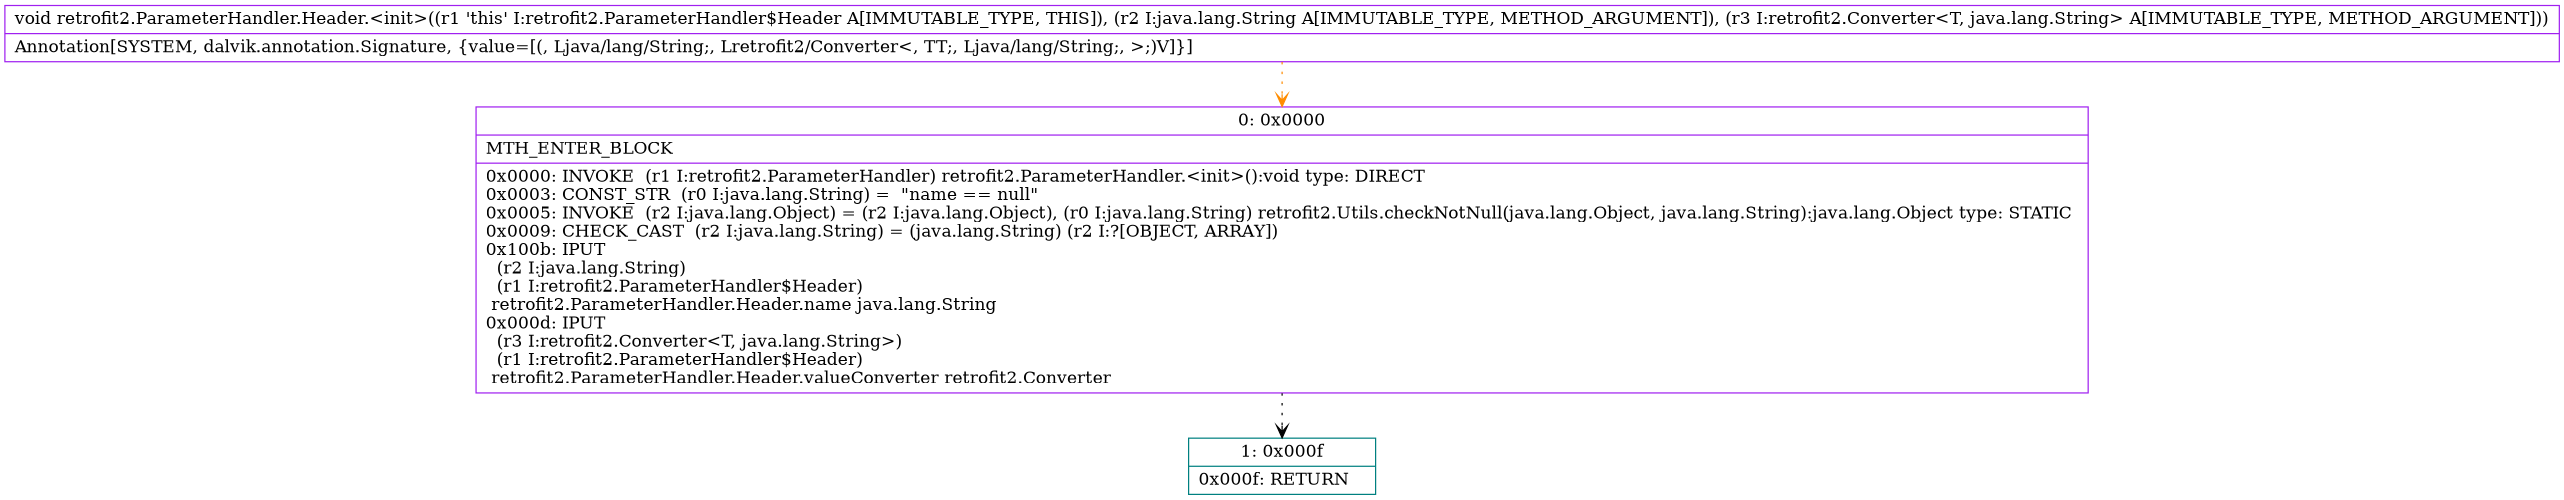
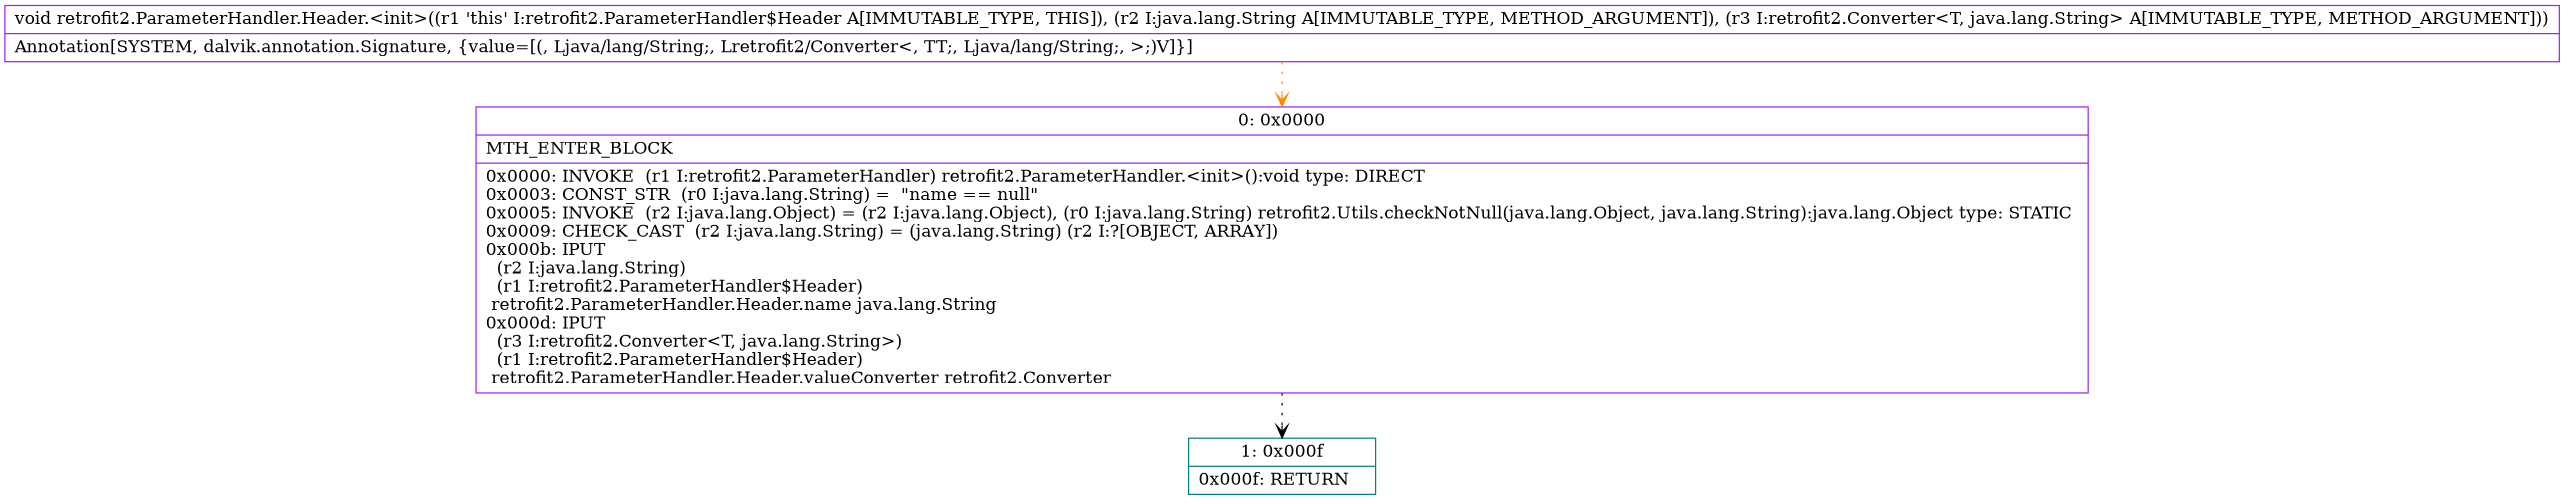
(551, 250) -> (551, 250)
